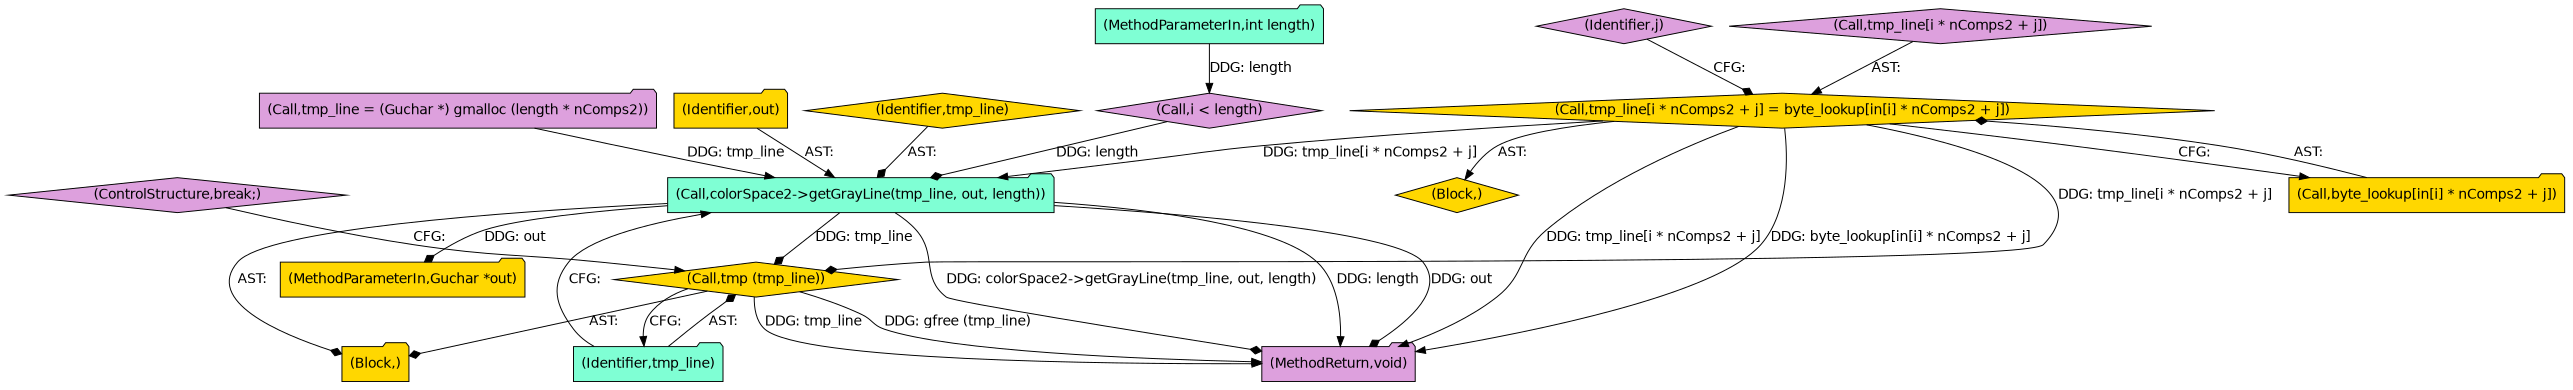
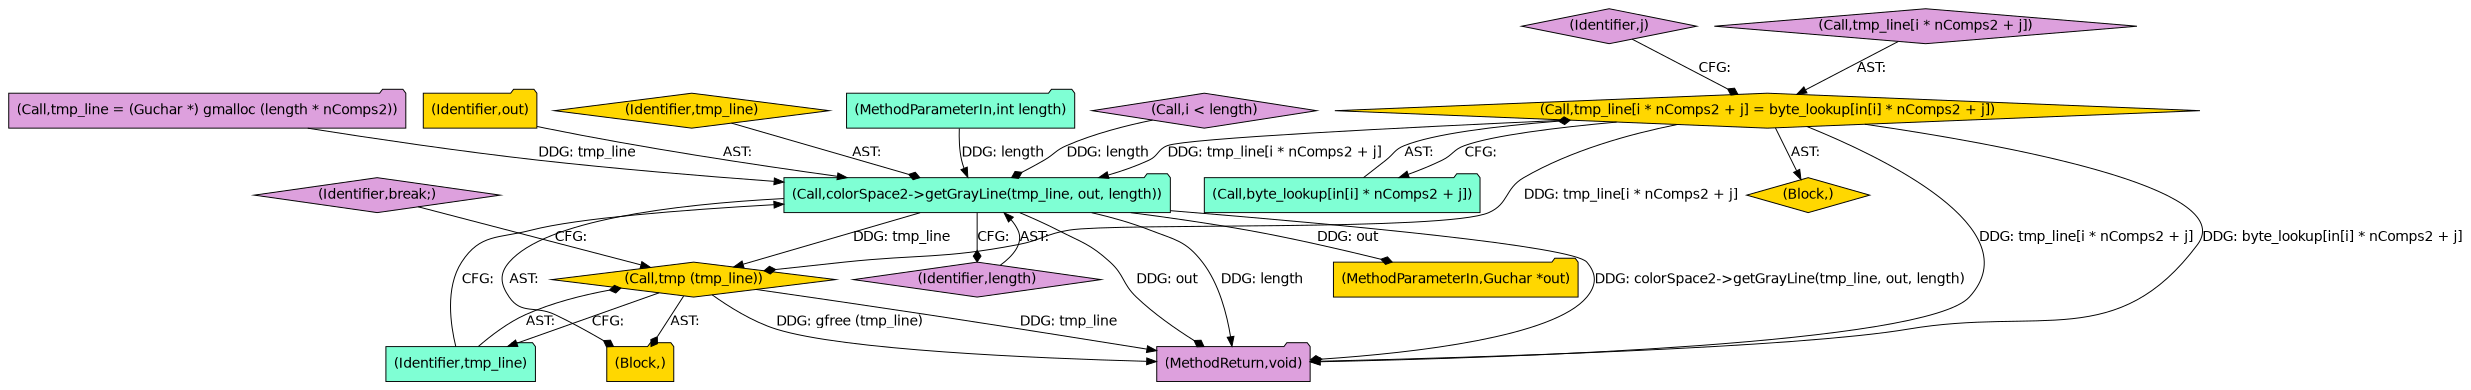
(1209, 64) -> (960, 149)
(177, 195) -> (377, 195)
(2427, 195) -> (1342, 195)
(812, 235) -> (832, 238)
none -> (977, 280)
